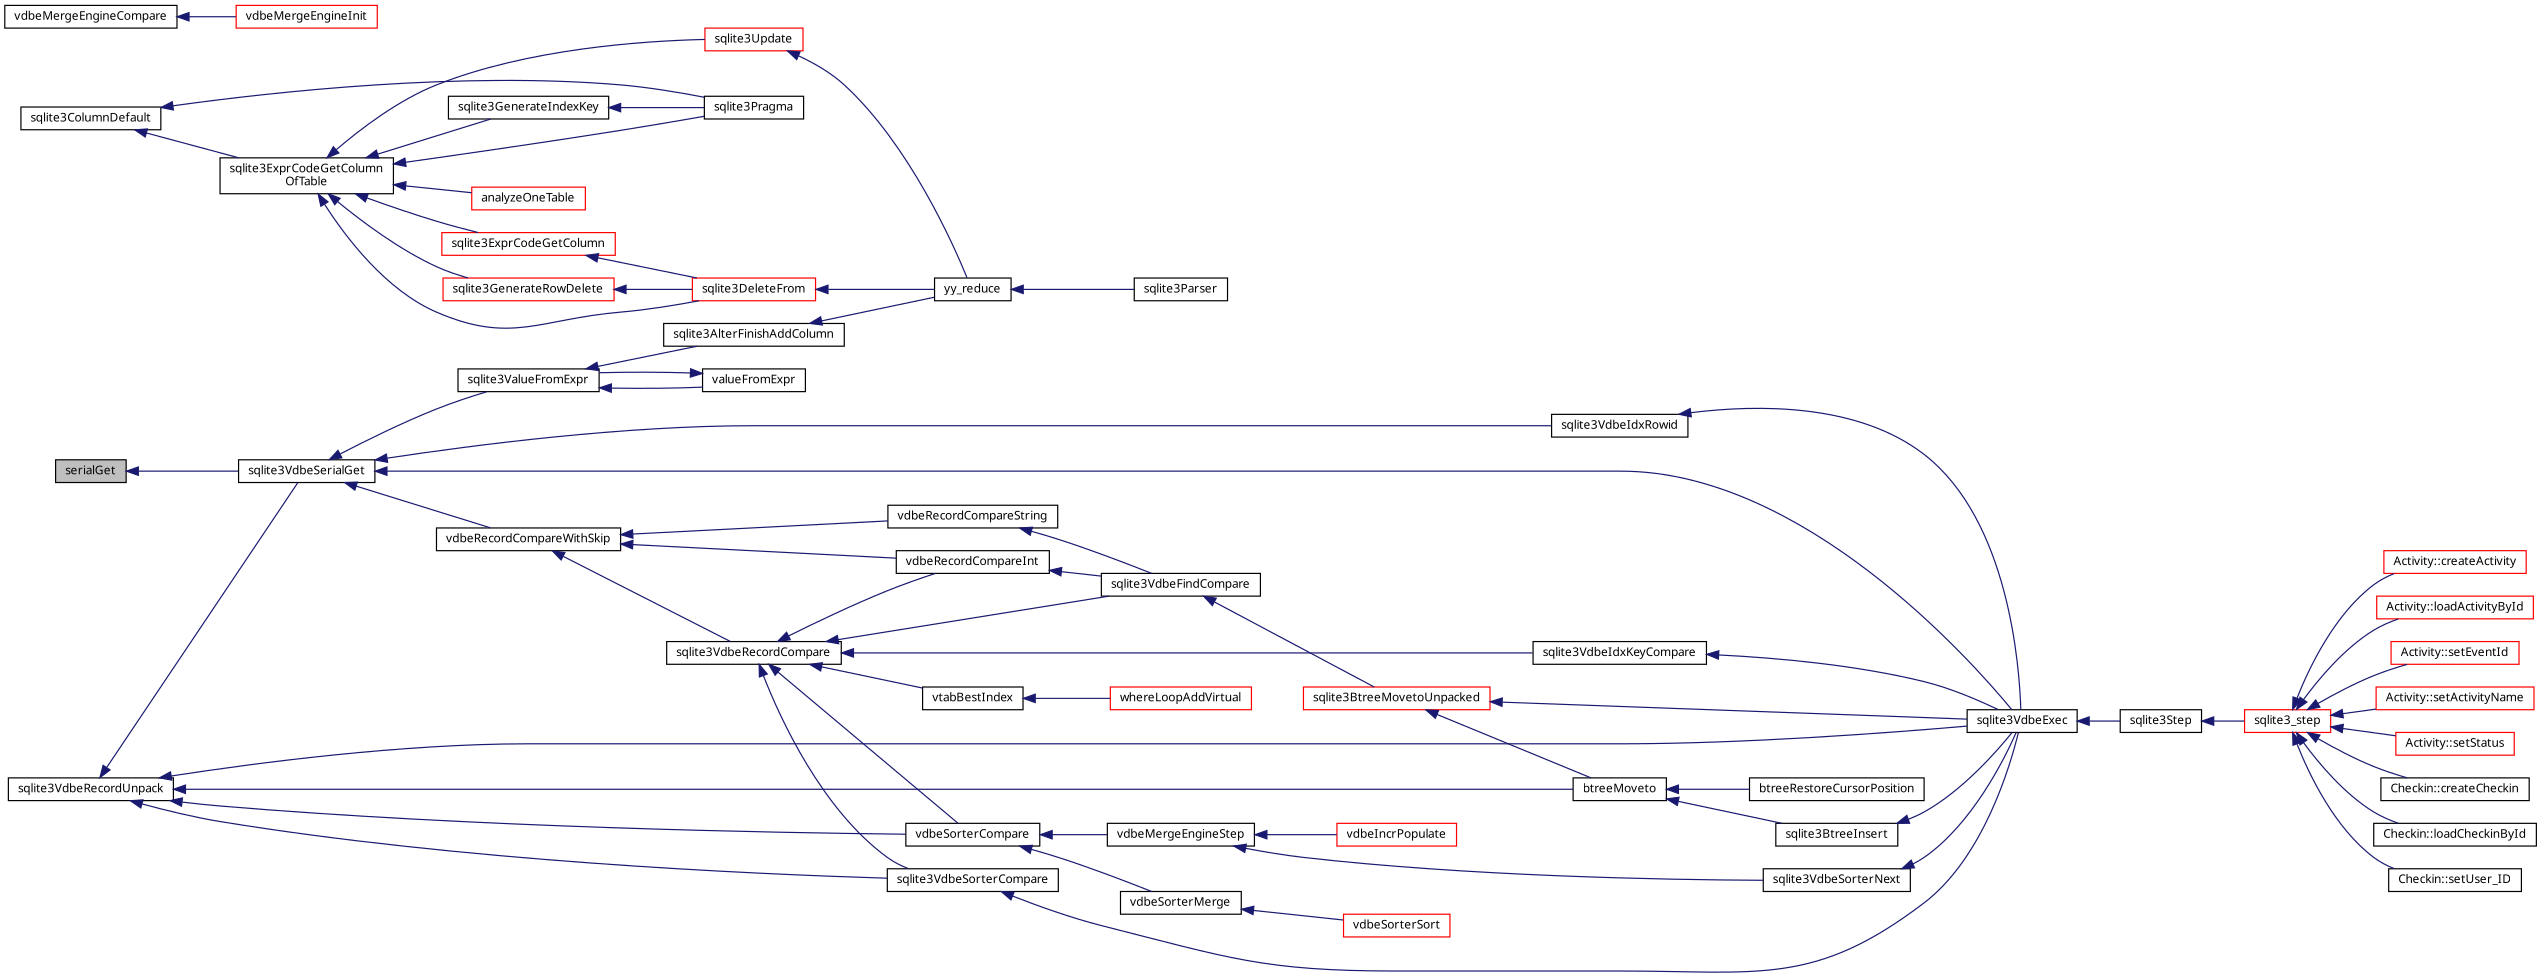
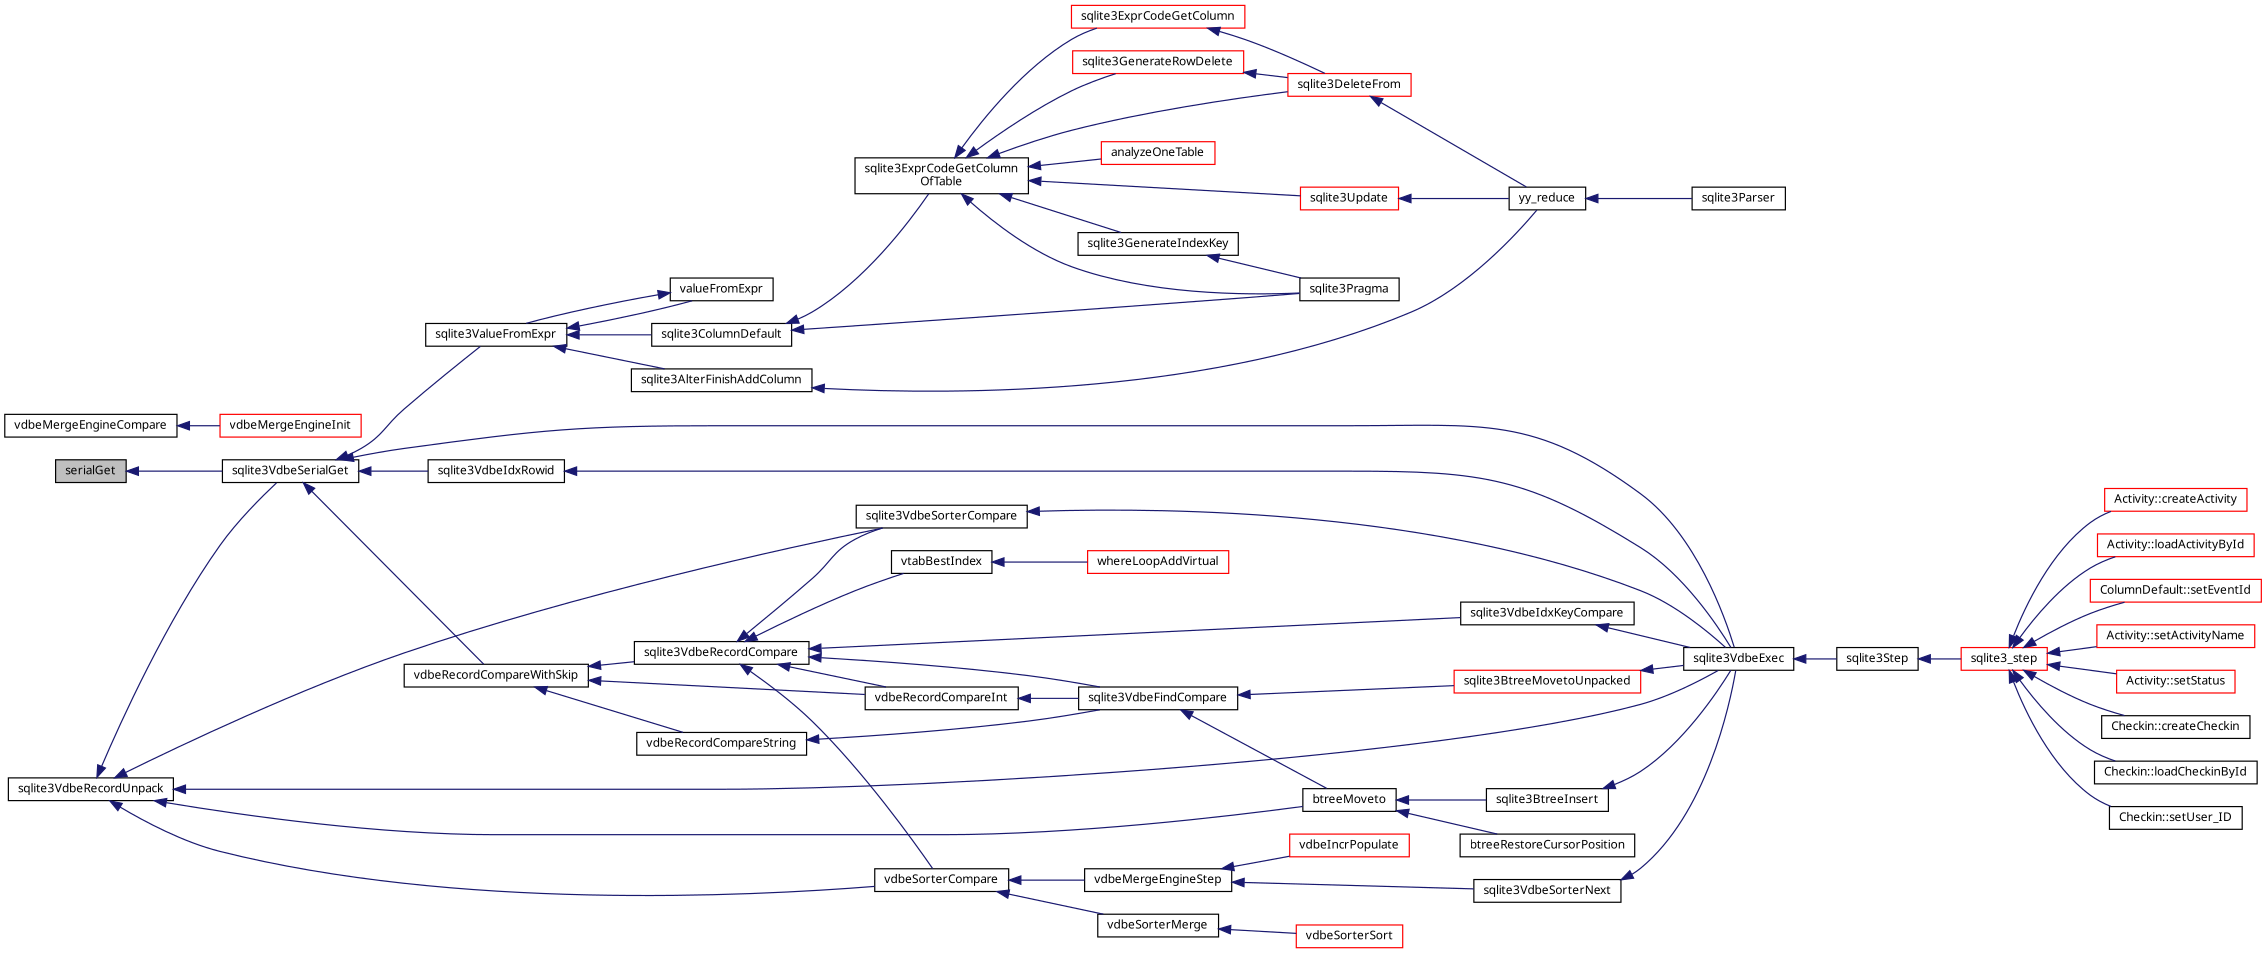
none -> (615, 335)
(2455, 653) -> (2176, 591)
(1529, 752) -> (1259, 752)
